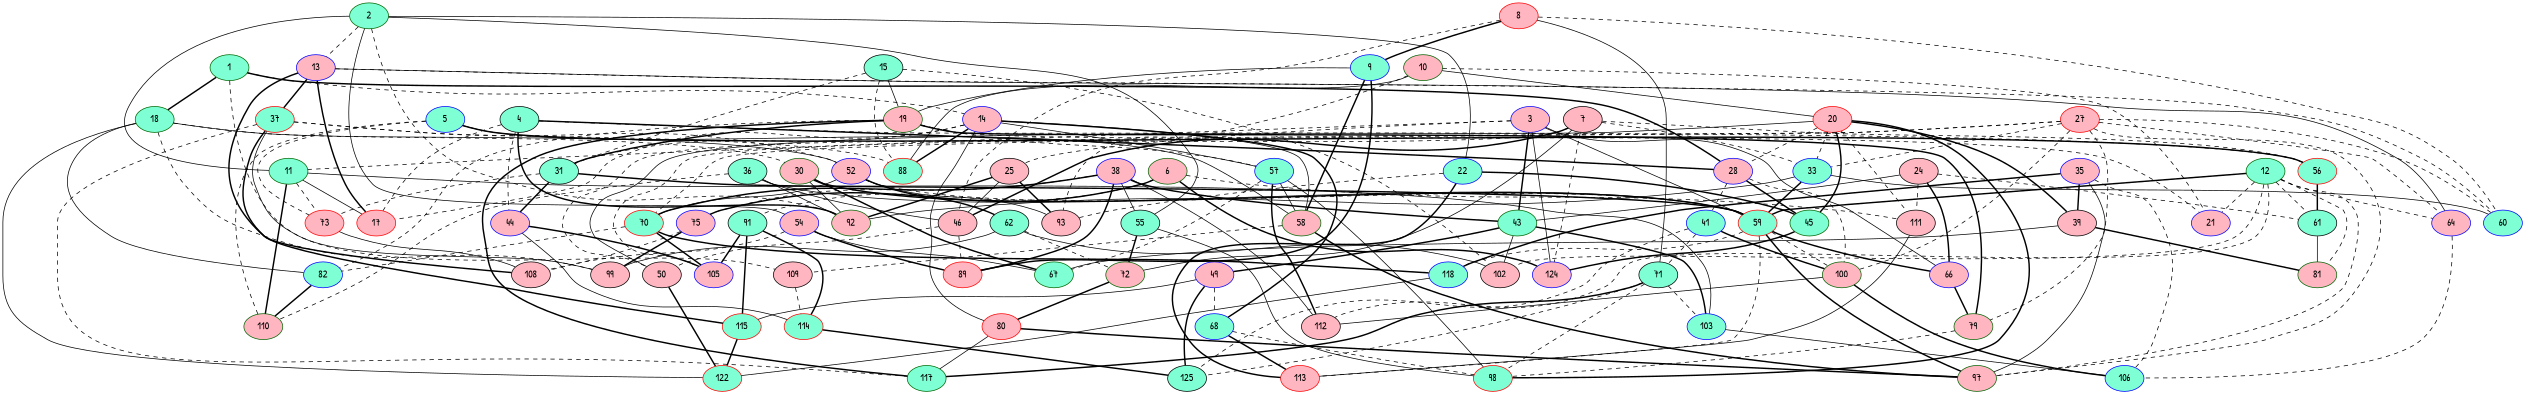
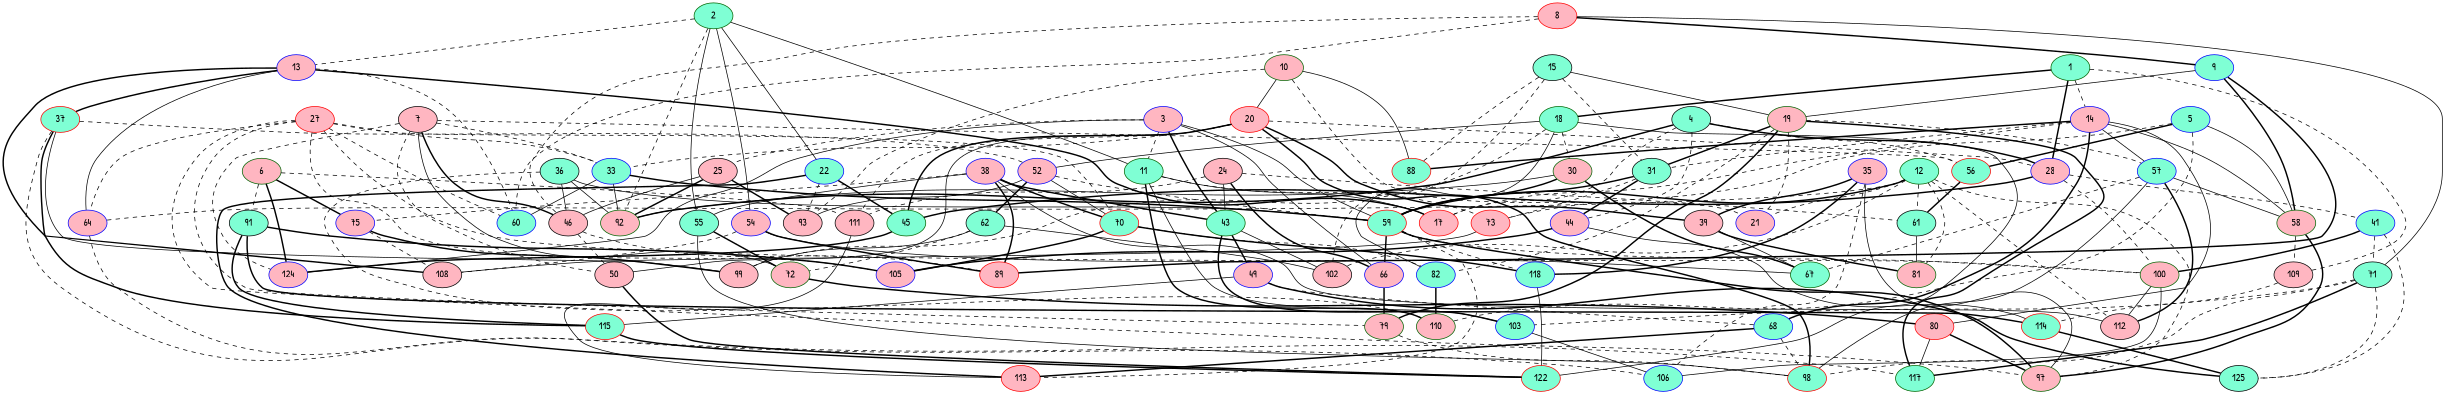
(592, 137) -> none
(1966, 346) -> (1943, 362)
